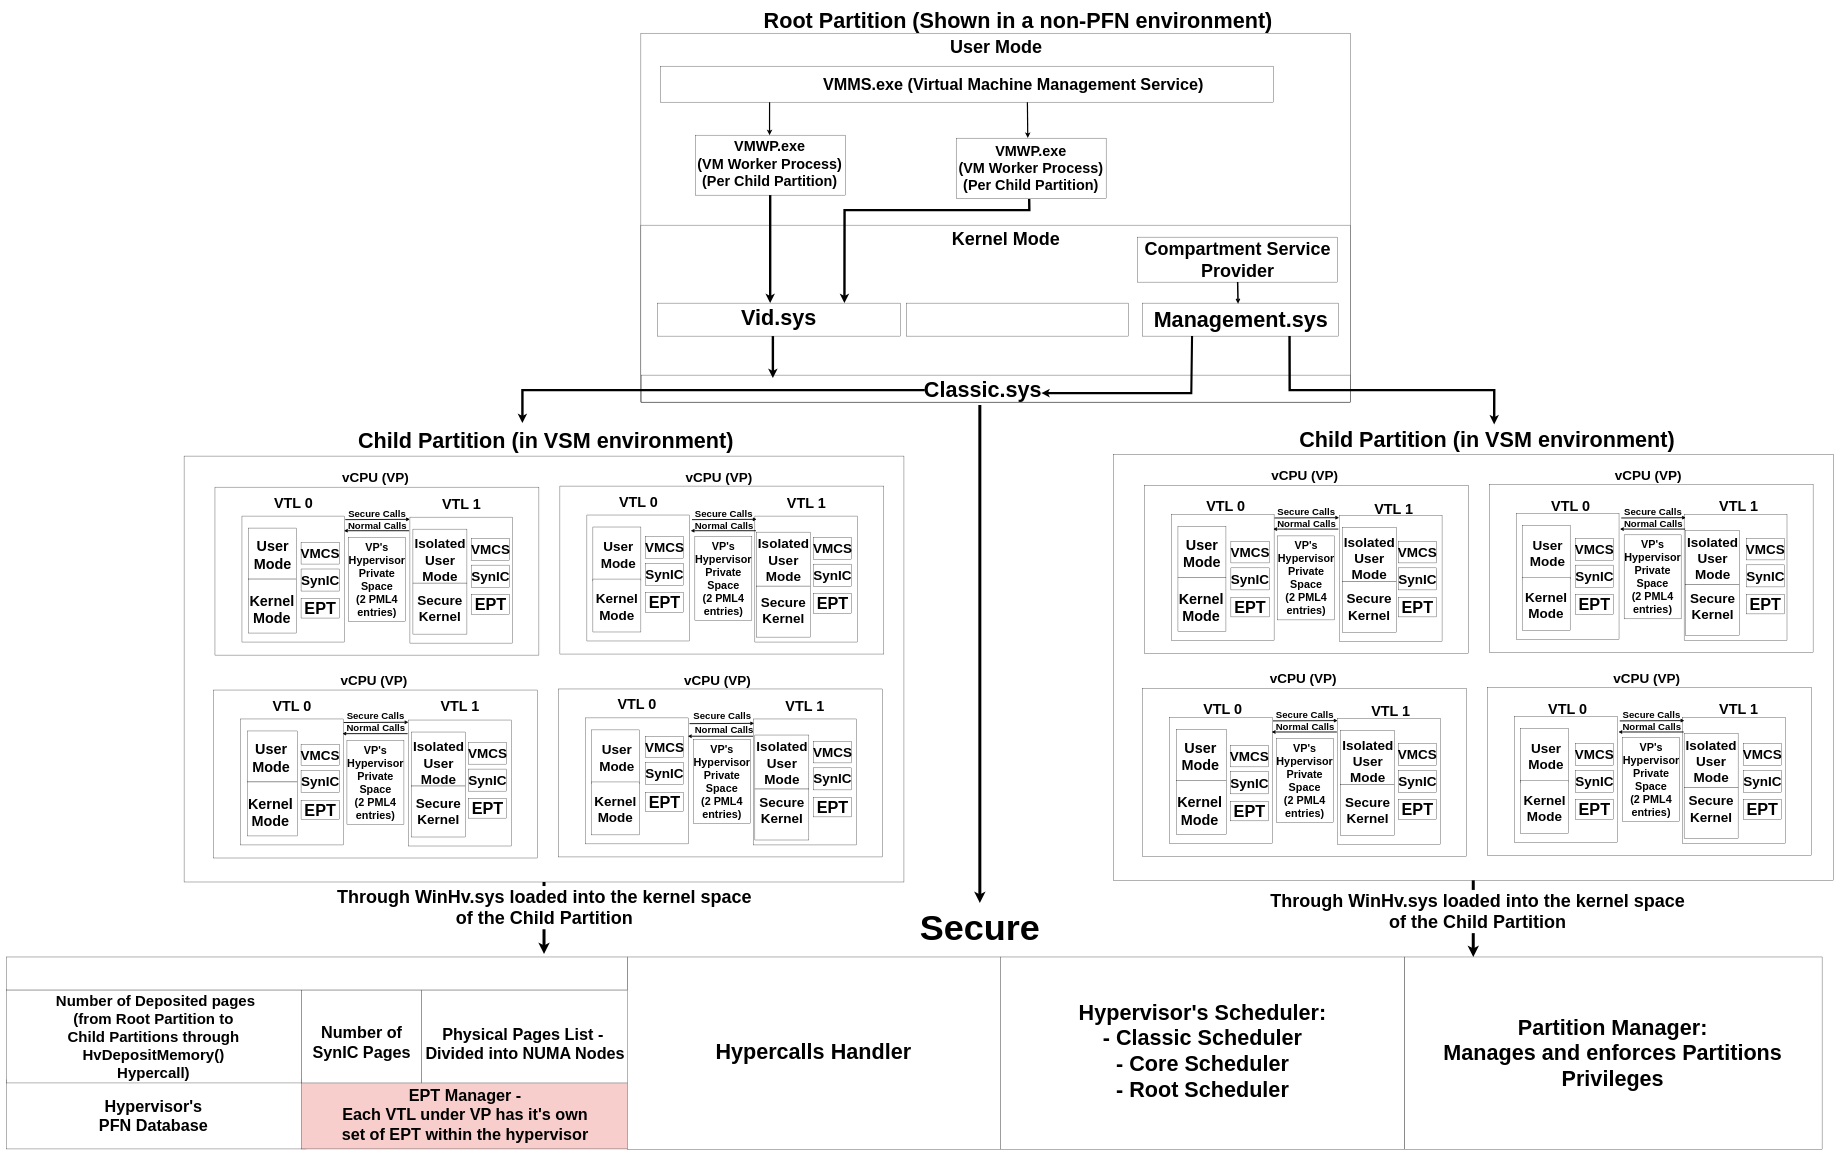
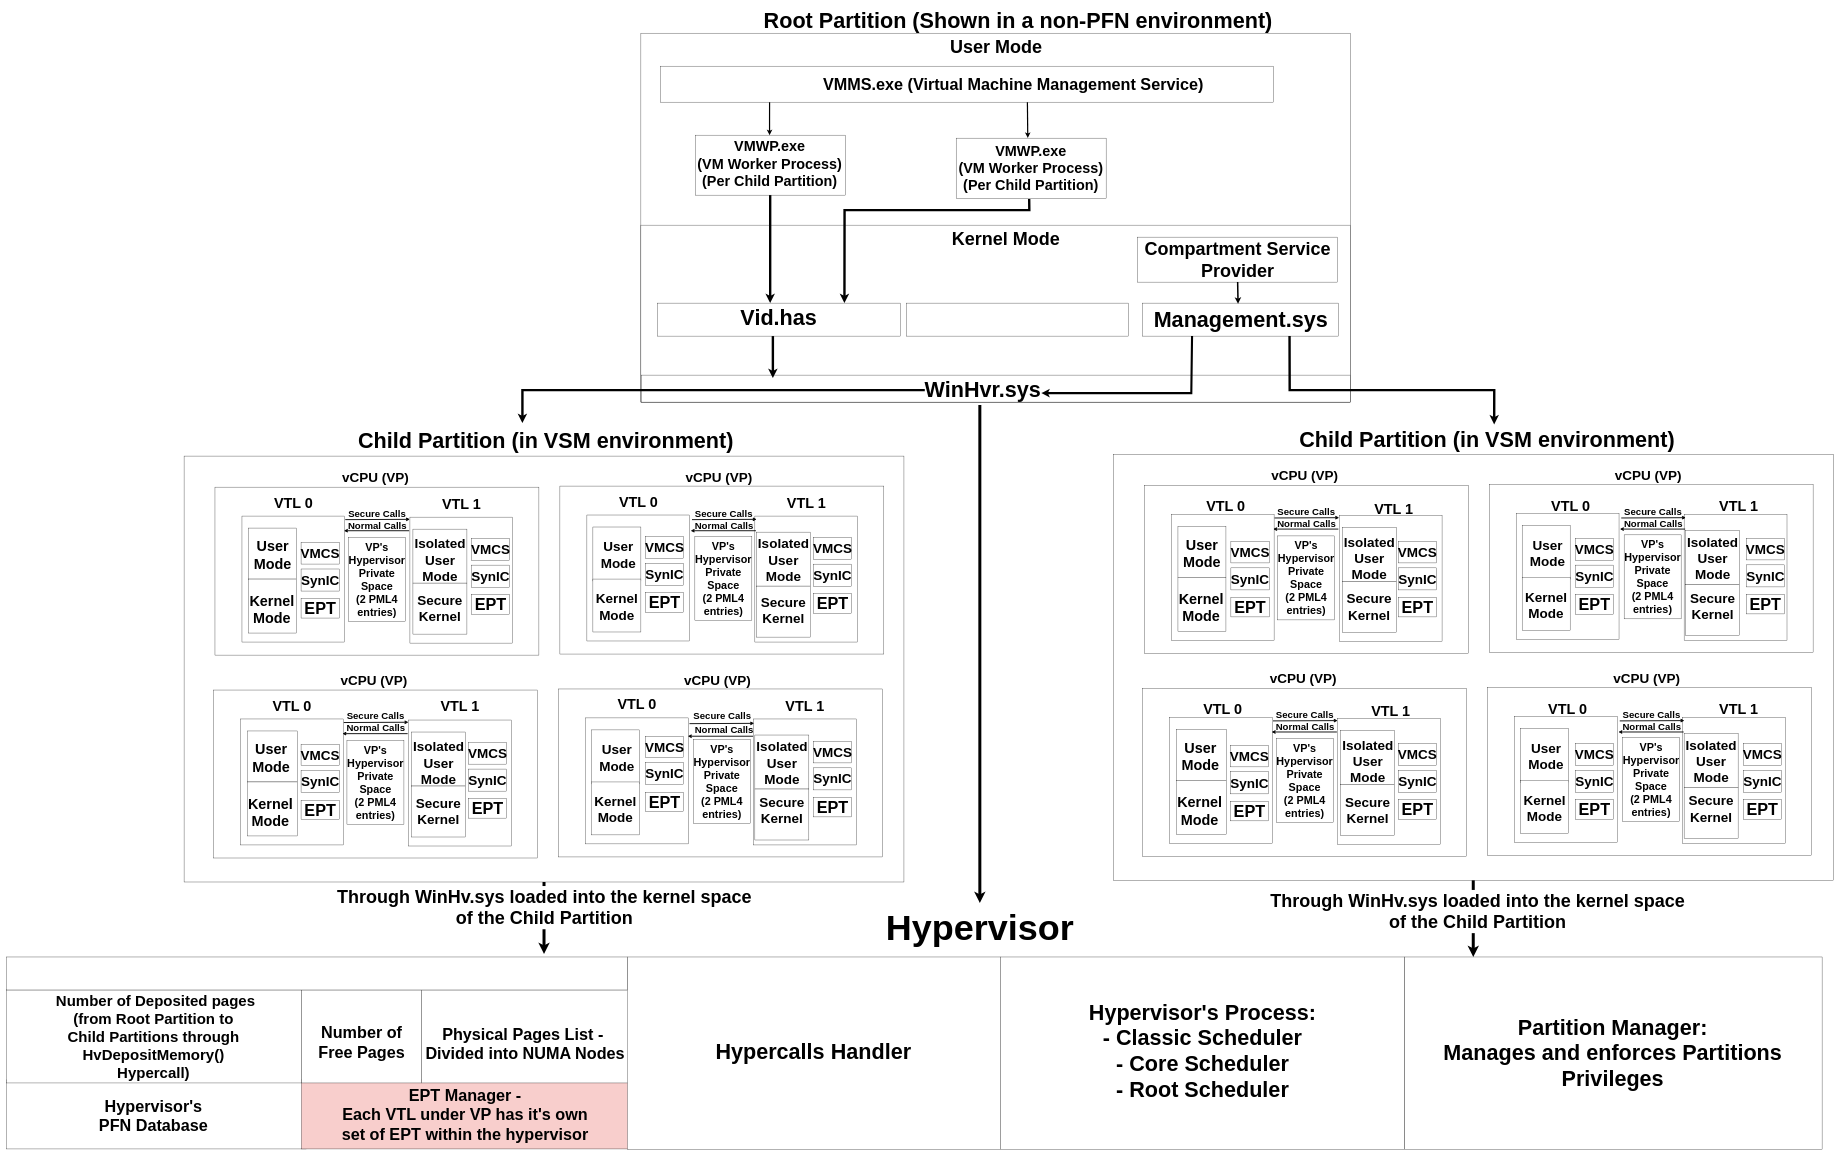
(1238, 297) -> (1238, 297)
(779, 318) -> (779, 318)
(983, 390) -> (983, 390)
(980, 927) -> (980, 927)
(361, 1043) -> (361, 1043)
(1202, 1053) -> (1202, 1053)
